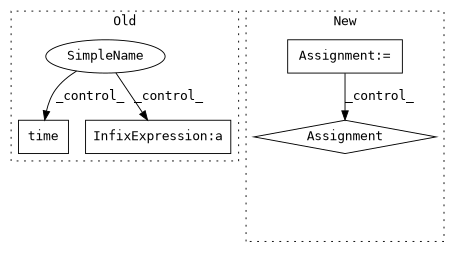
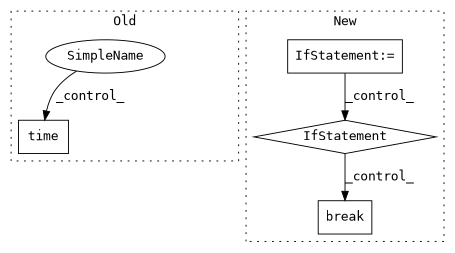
(345, 56) -> (345, 56)
(158, 137) -> none
(345, 137) -> (345, 137)
none -> (345, 217)
